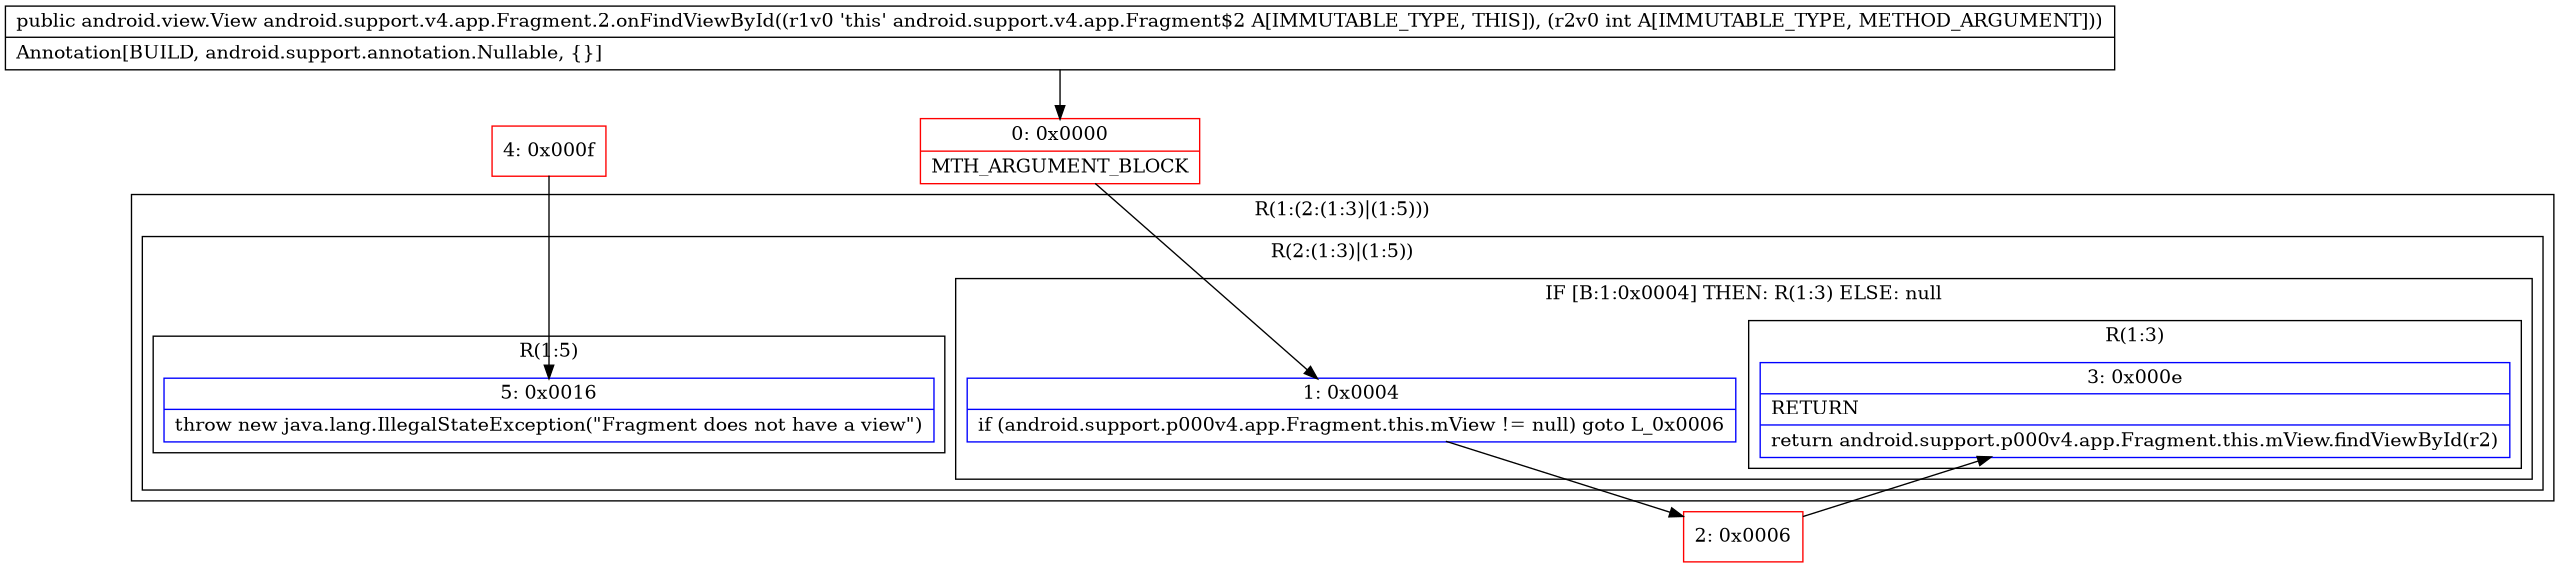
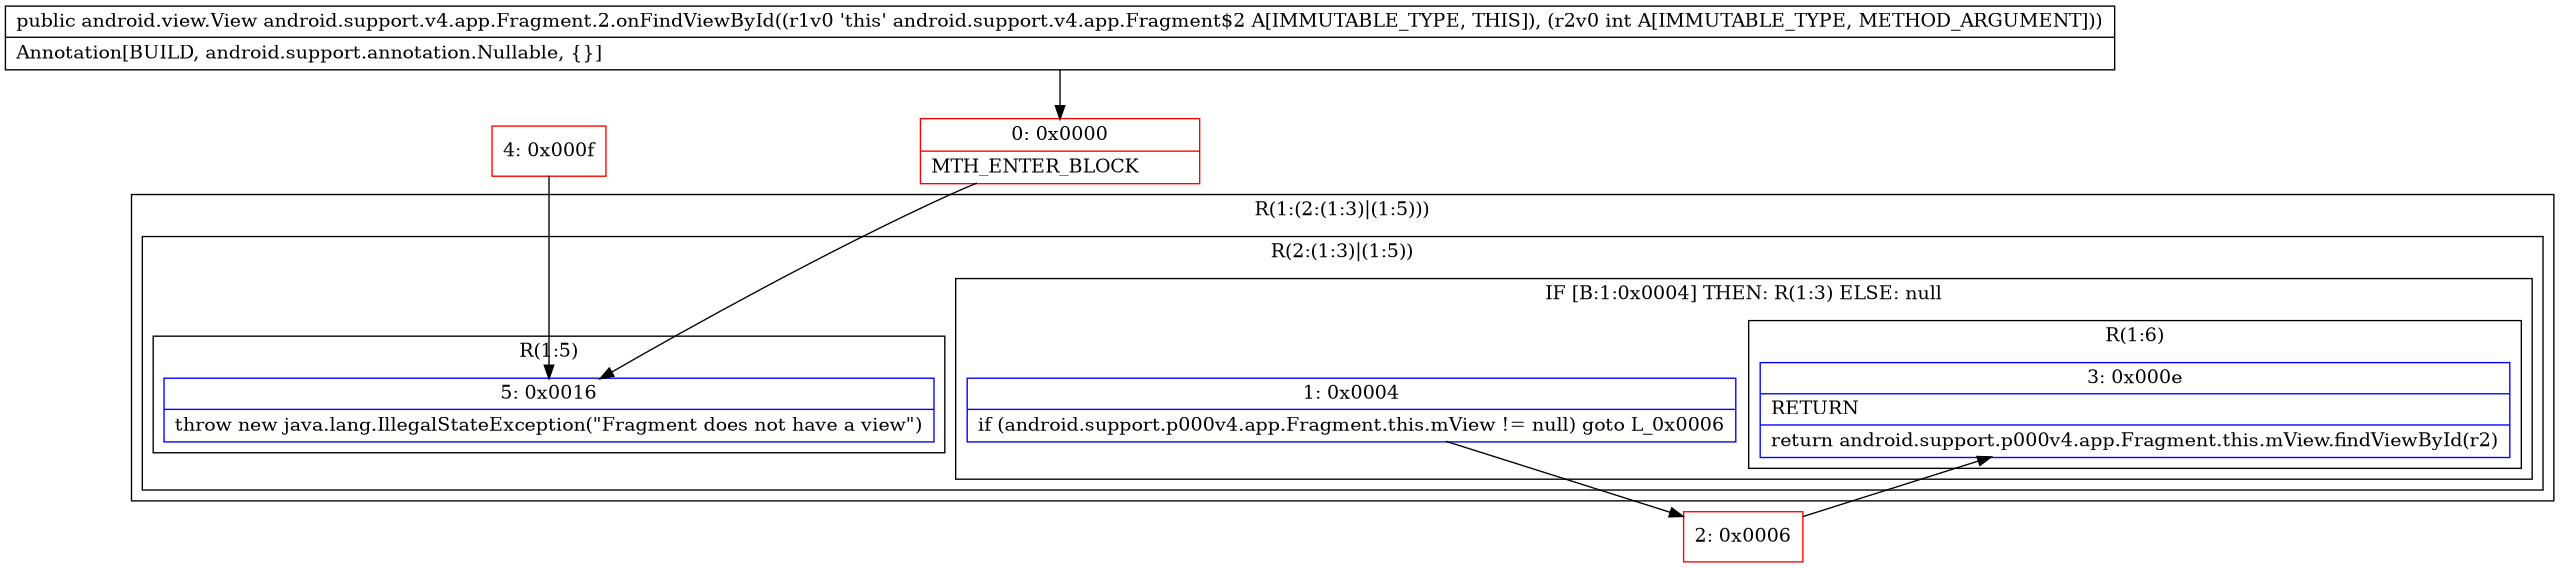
(1060, 167) -> (1036, 167)
(1191, 267) -> (792, 273)
(2135, 336) -> (2135, 336)
